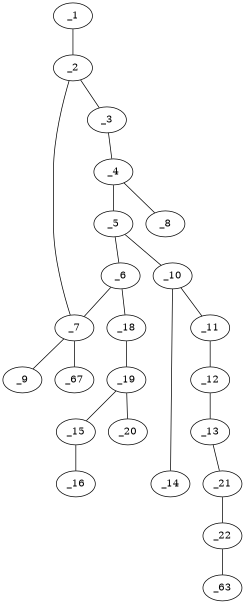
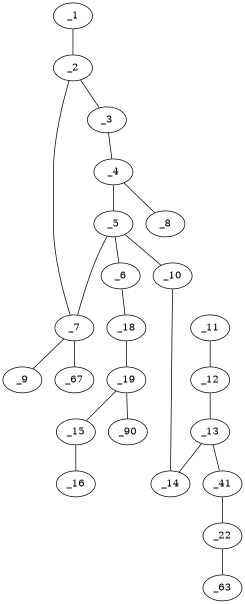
(97, 302) -> (90, 275)
(191, 302) -> none
(128, 432) -> (128, 432)
none -> (190, 458)
(222, 484) -> (222, 484)
